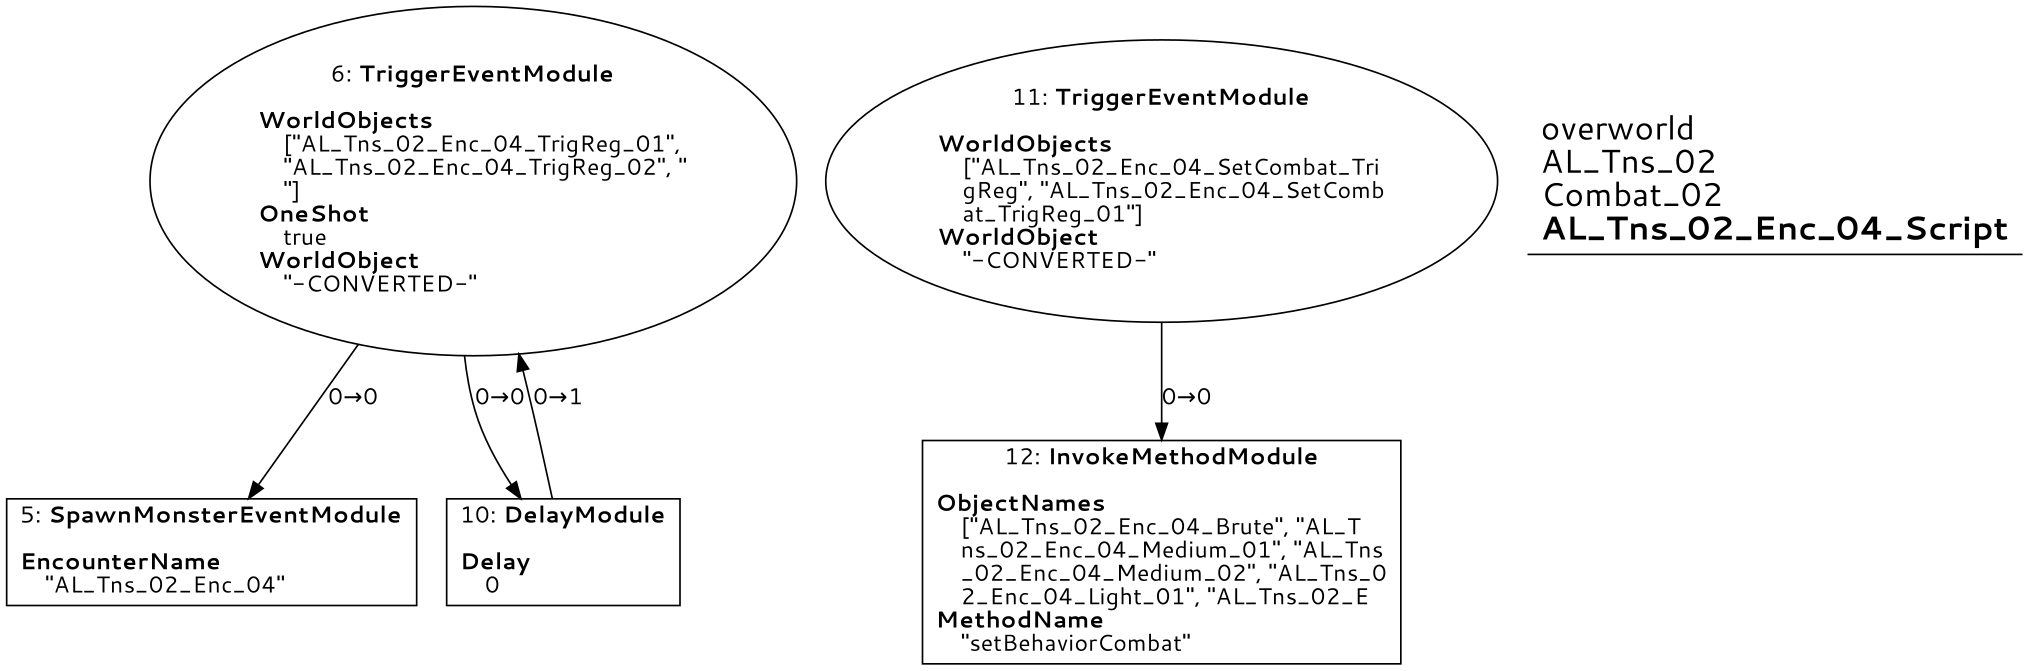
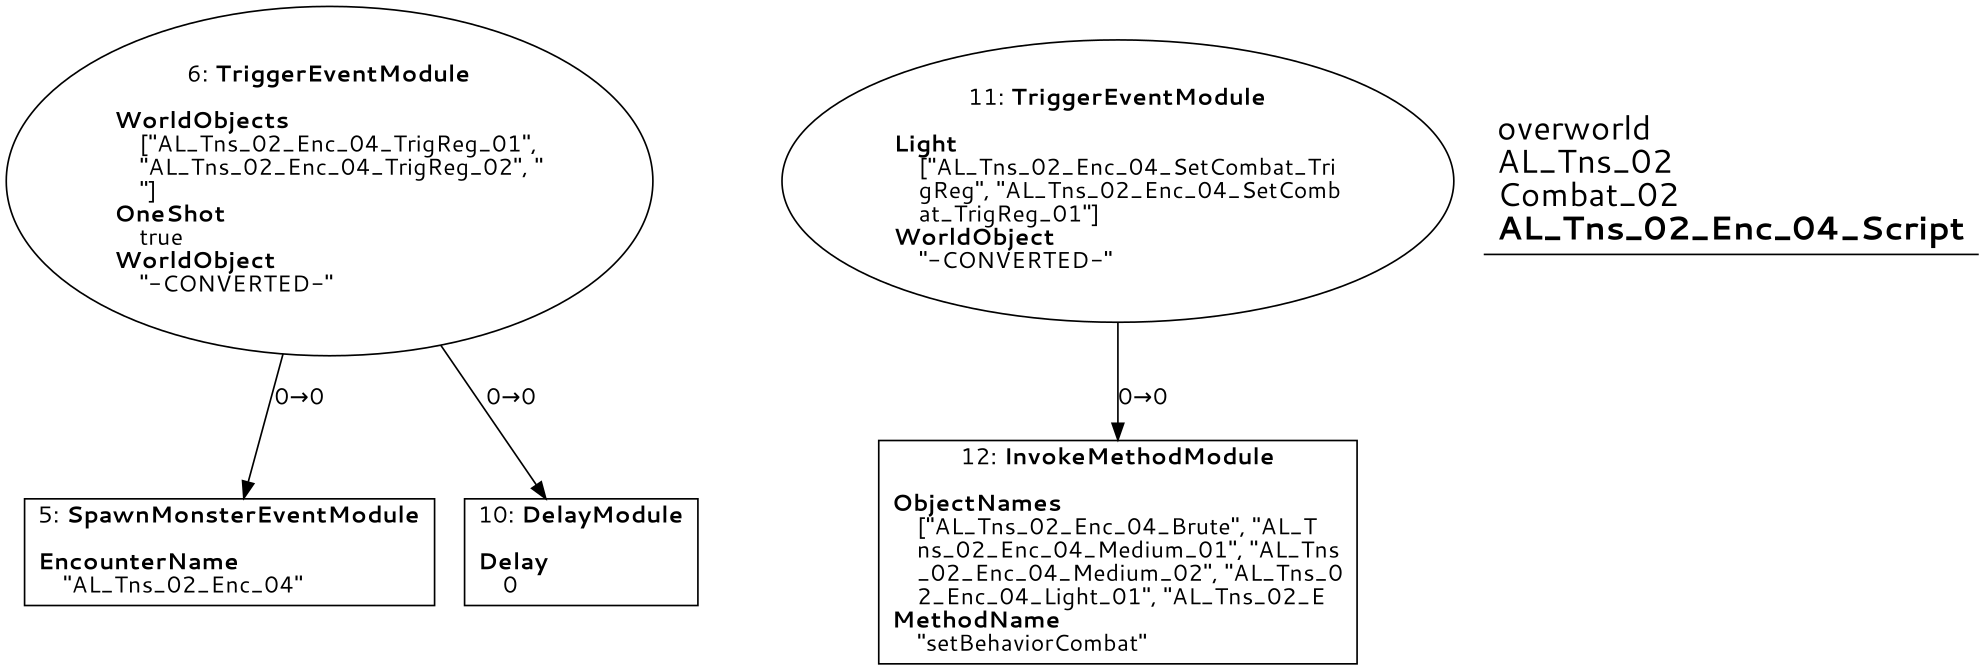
(1026, 144) -> (926, 144)
(538, 434) -> none
